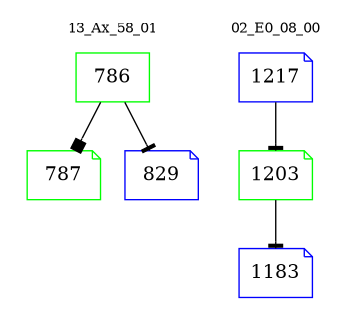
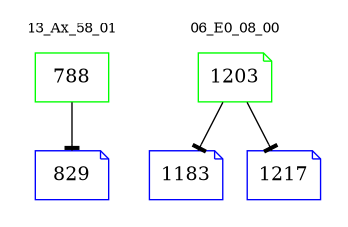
(276, 29) -> (235, 29)
(113, 77) -> (72, 77)
(276, 123) -> (258, 123)
(64, 175) -> none
